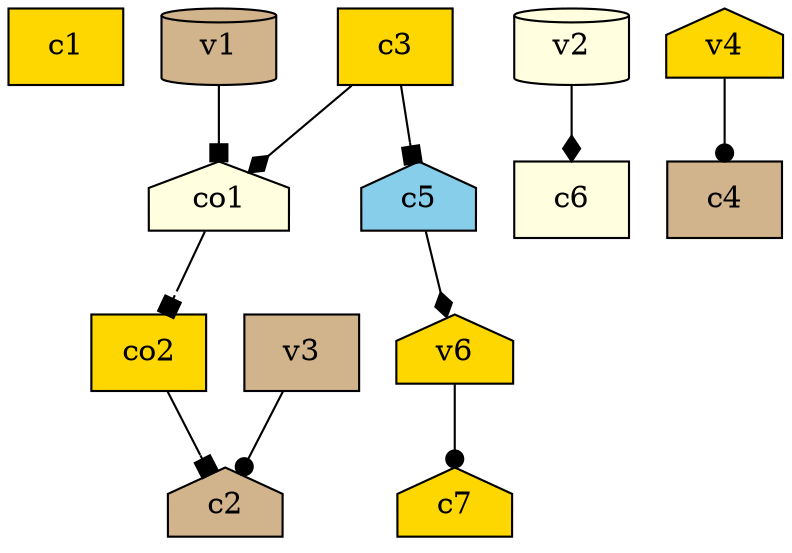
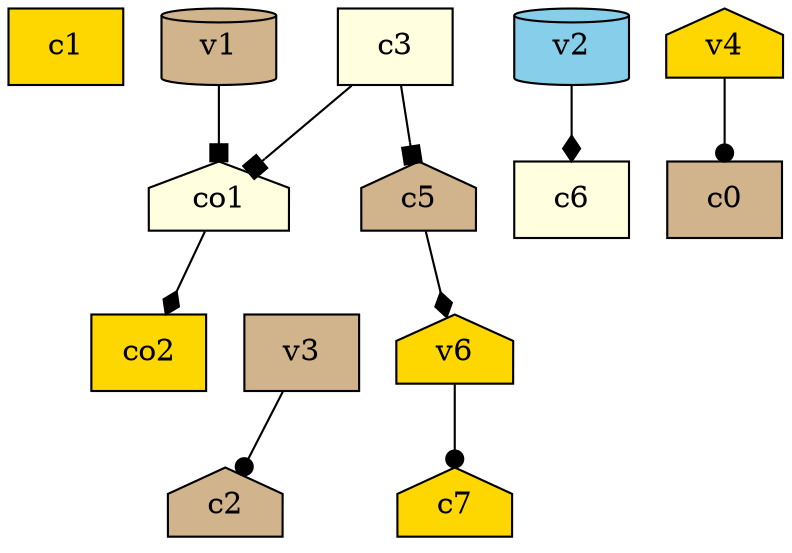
(395, 47) -> (395, 47)
(572, 47) -> (572, 47)
(308, 122) -> (308, 122)
(419, 200) -> (419, 200)
(725, 200) -> (725, 200)
(191, 261) -> (191, 261)
(184, 423) -> none
